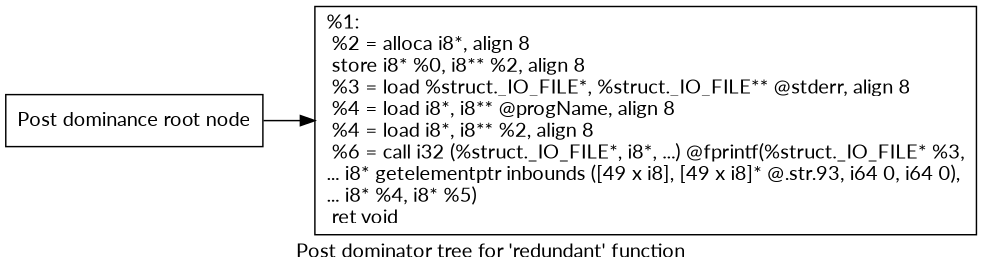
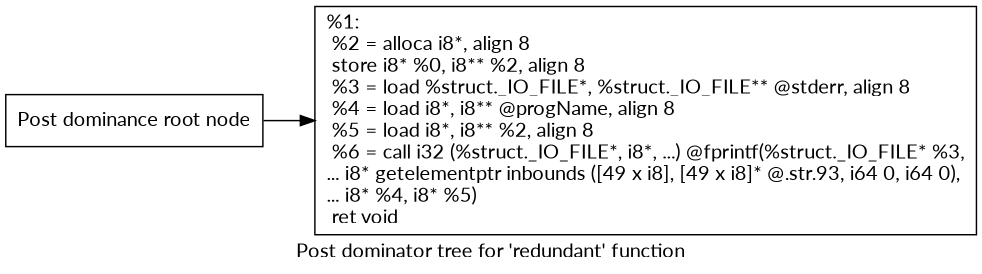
(461, 131) -> (461, 131)
